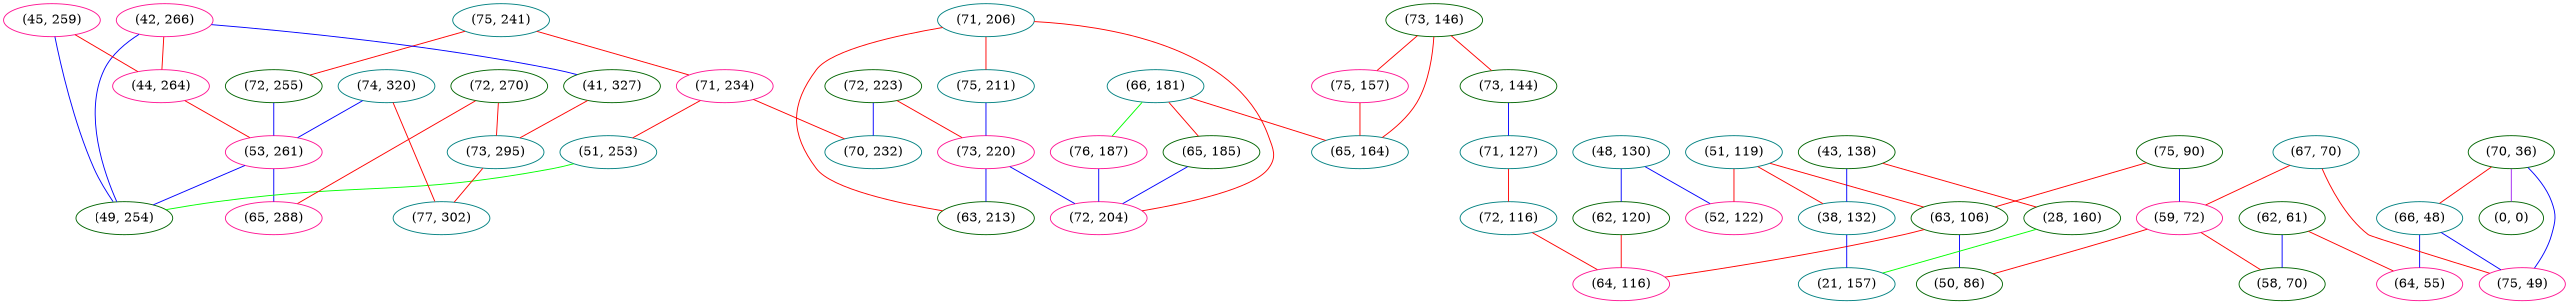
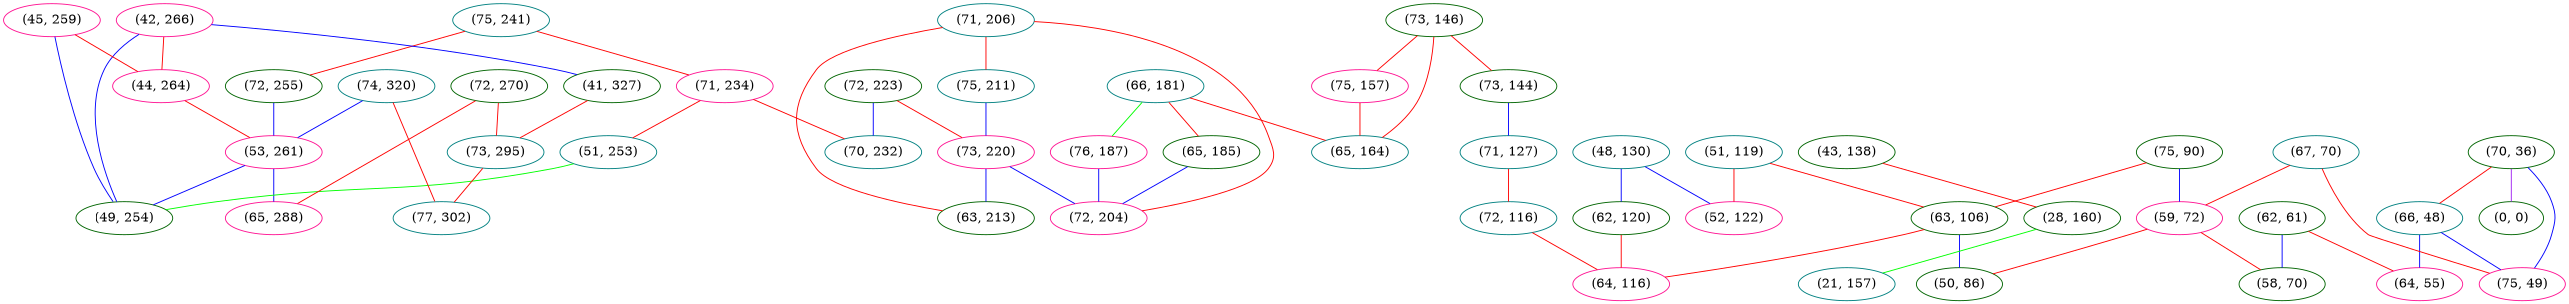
(1847, 218) -> none
